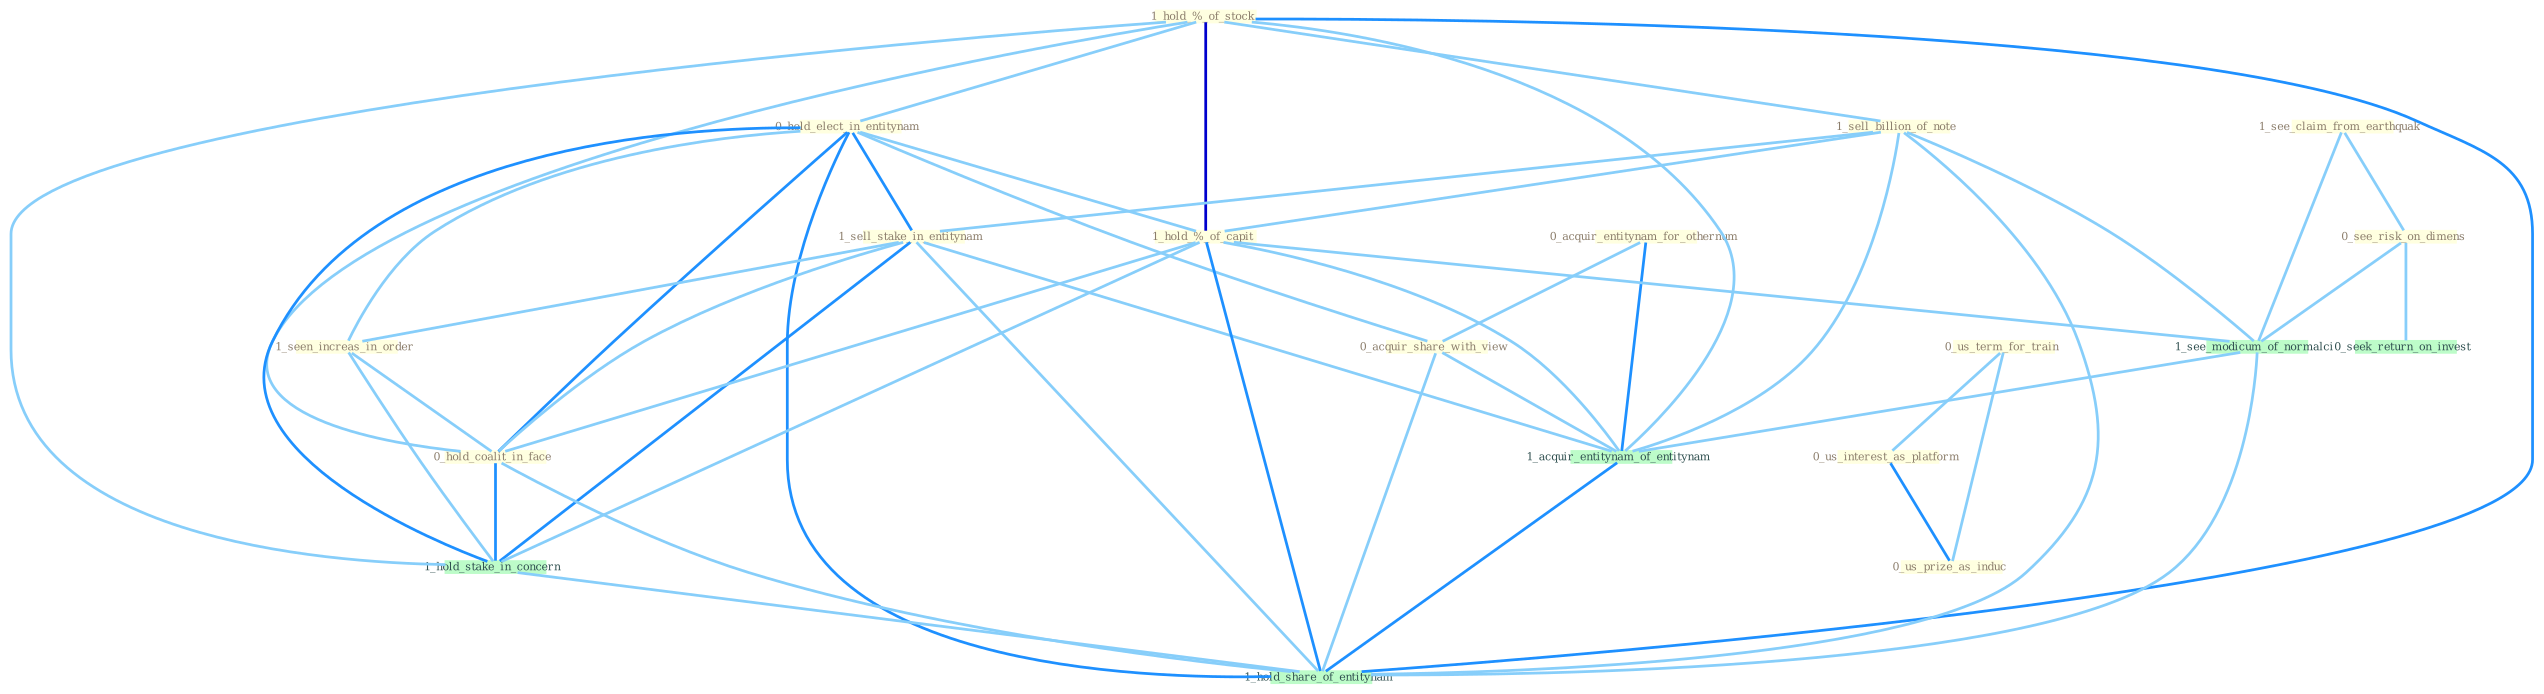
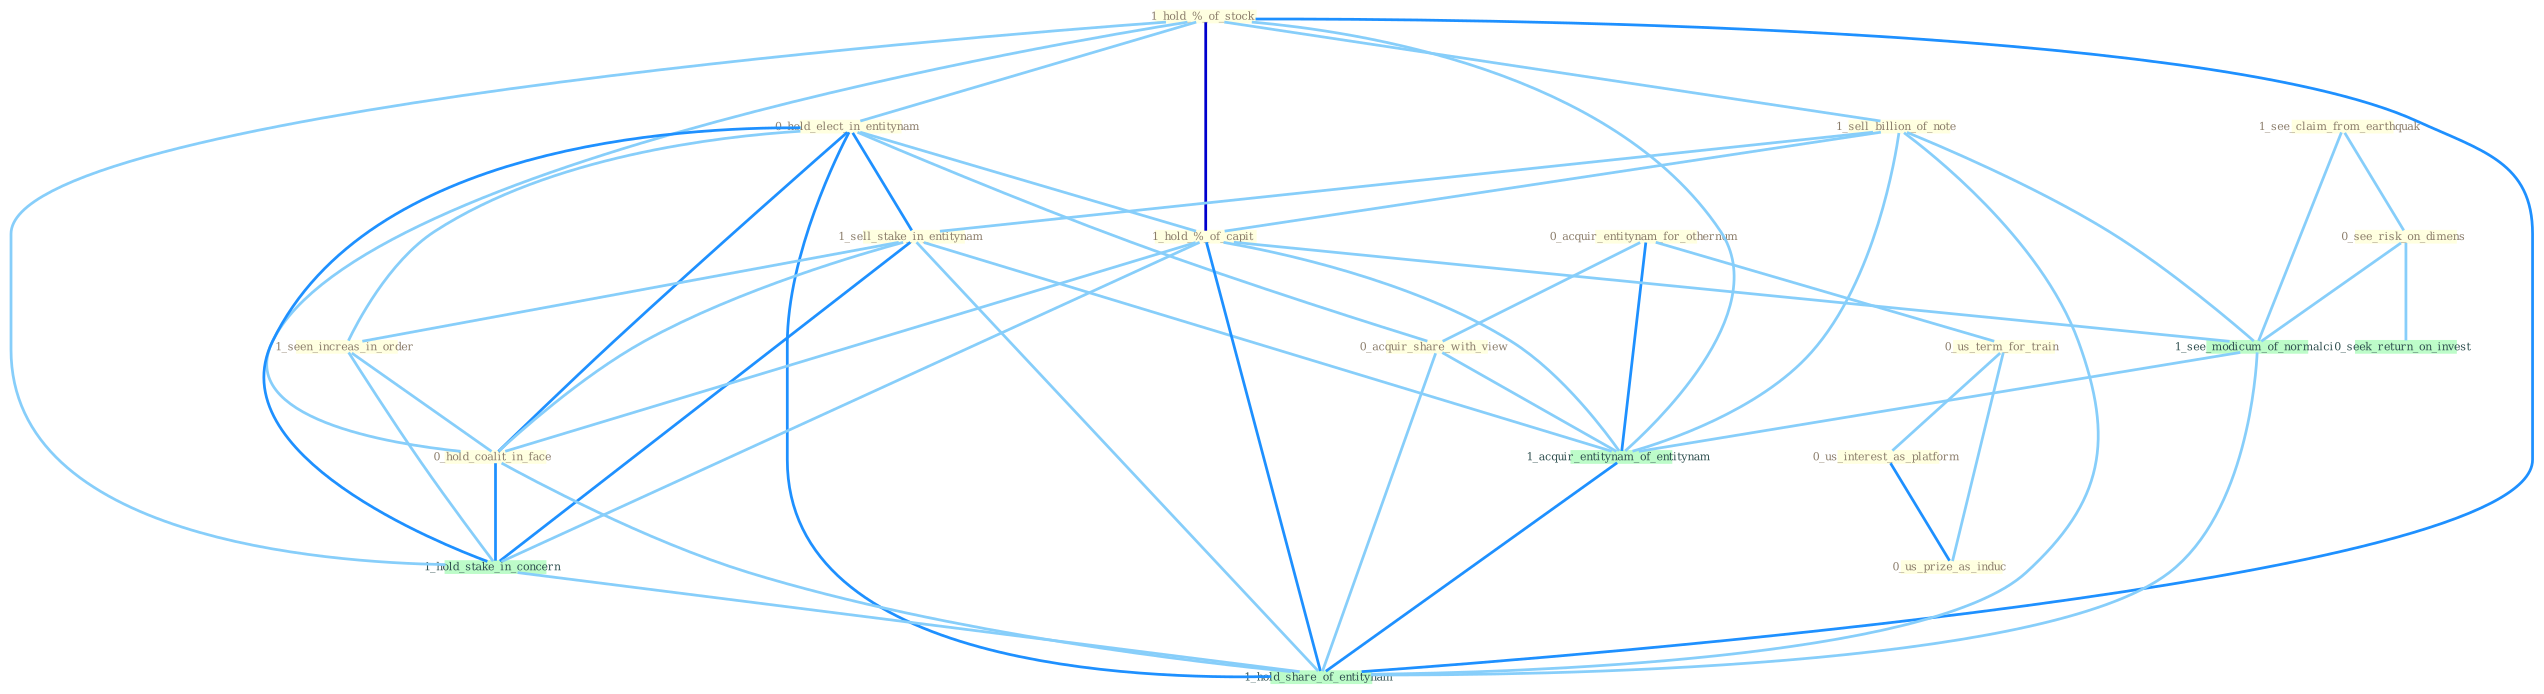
none -> (1783, 279)
